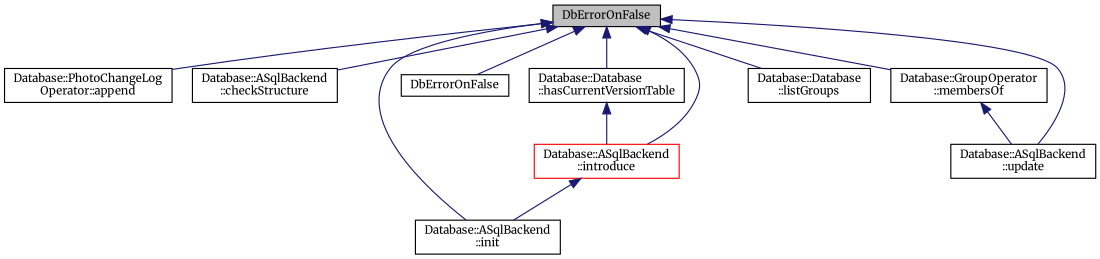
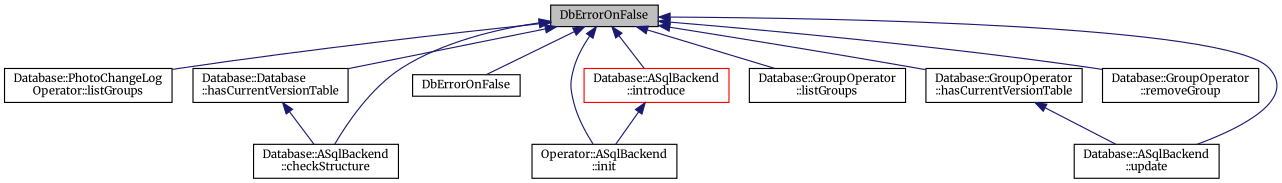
(88, 85) -> (88, 85)
(809, 85) -> (827, 85)
(969, 85) -> (1004, 85)
none -> (1181, 85)
(607, 129) -> (302, 128)
(488, 237) -> (604, 161)
